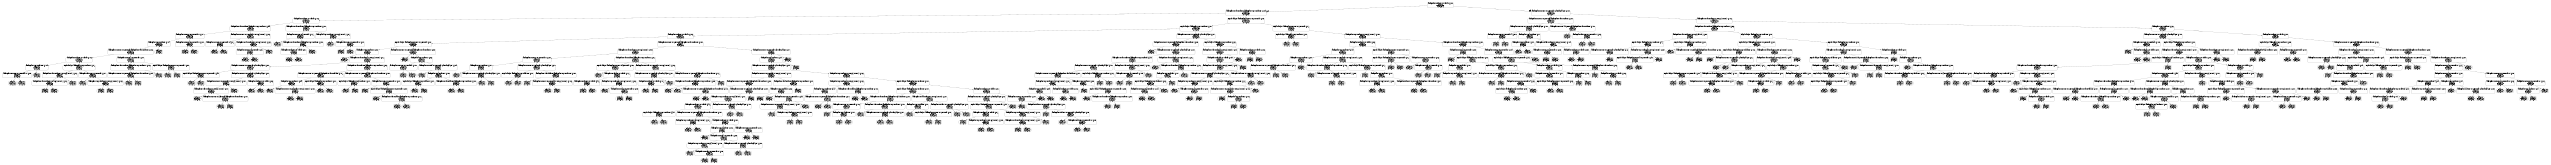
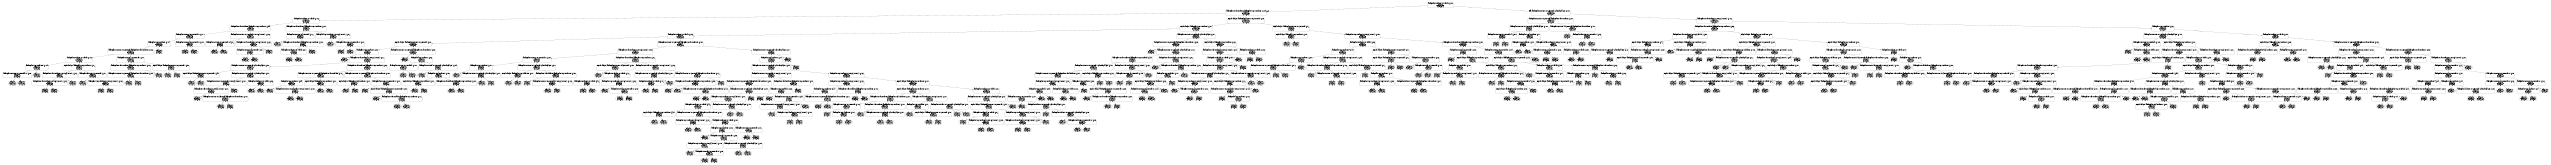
(1591, 44) -> (1591, 44)
